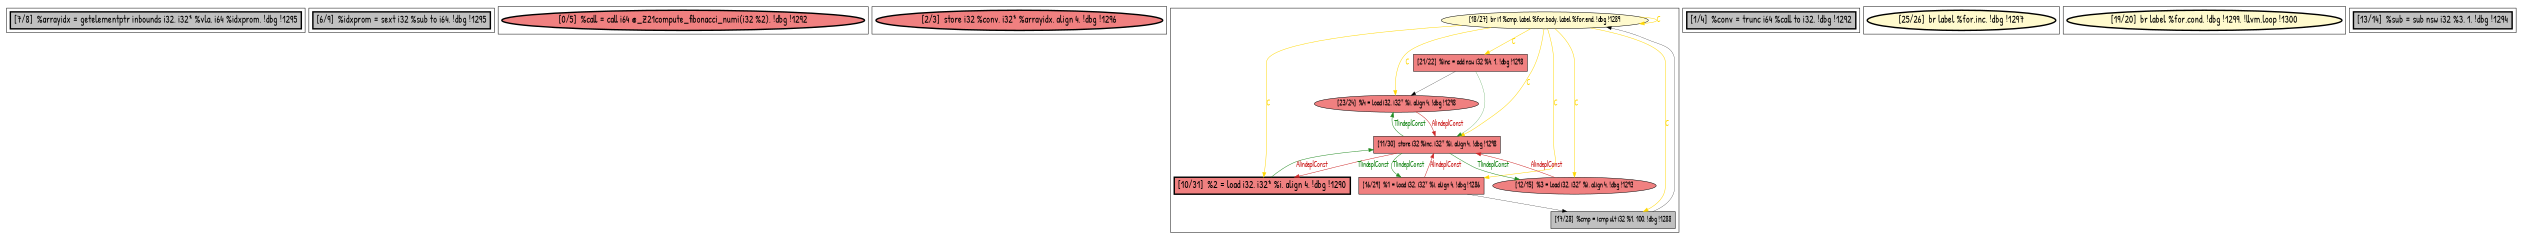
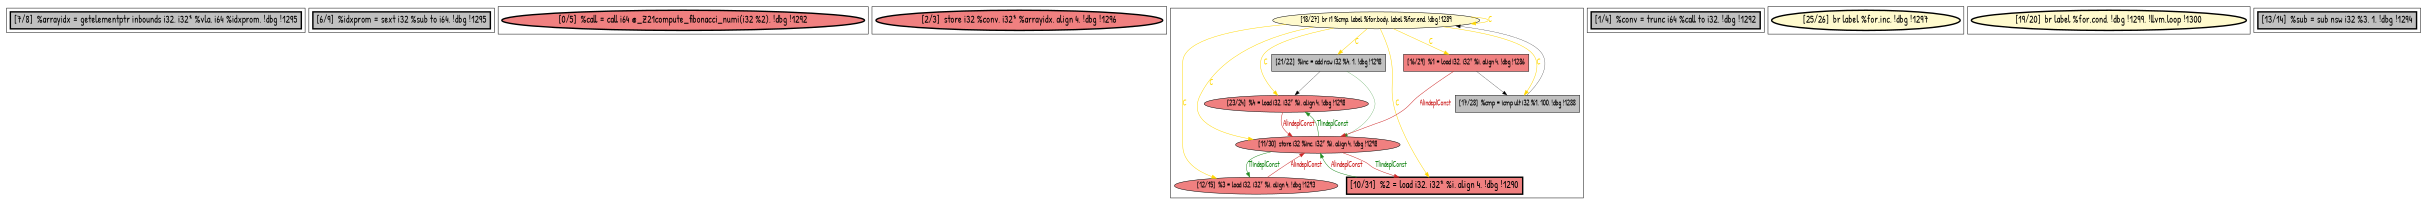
(1470, 63) -> (1329, 63)
(1437, 145) -> (1318, 145)
(1392, 163) -> none
